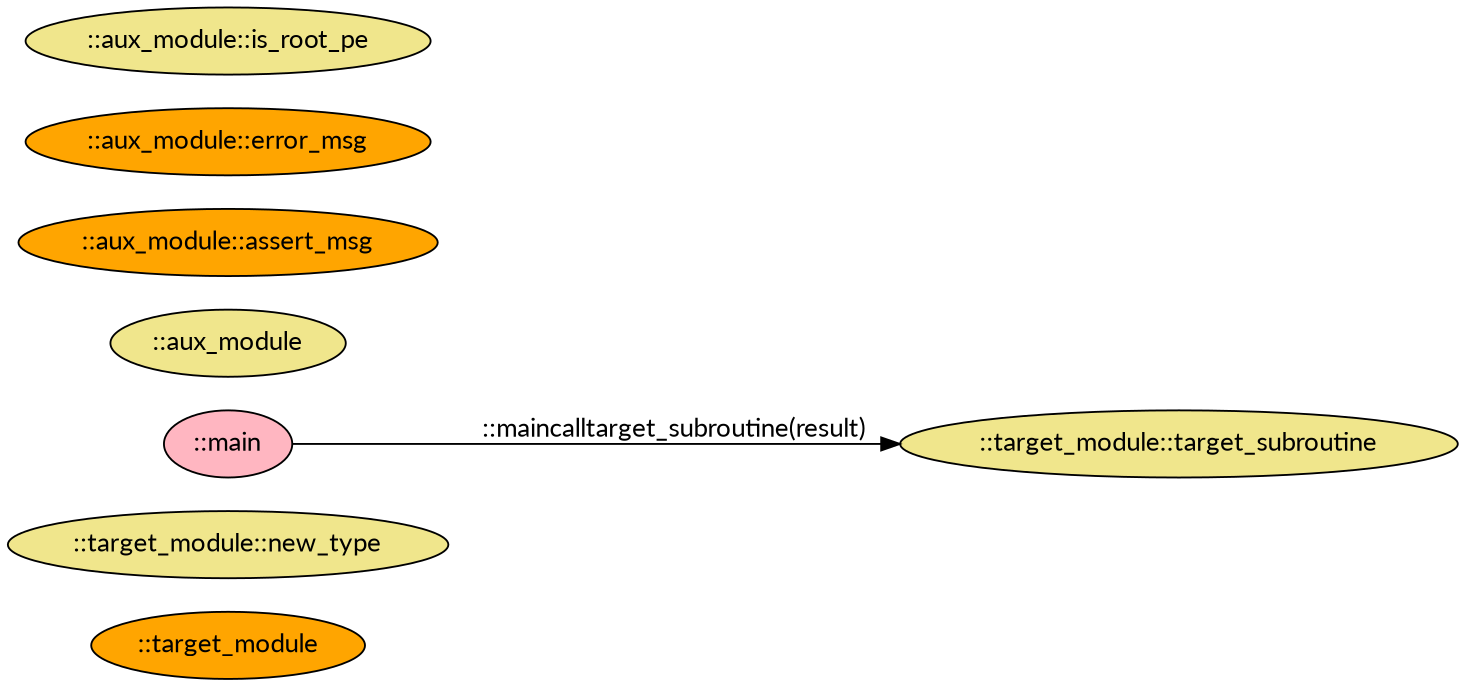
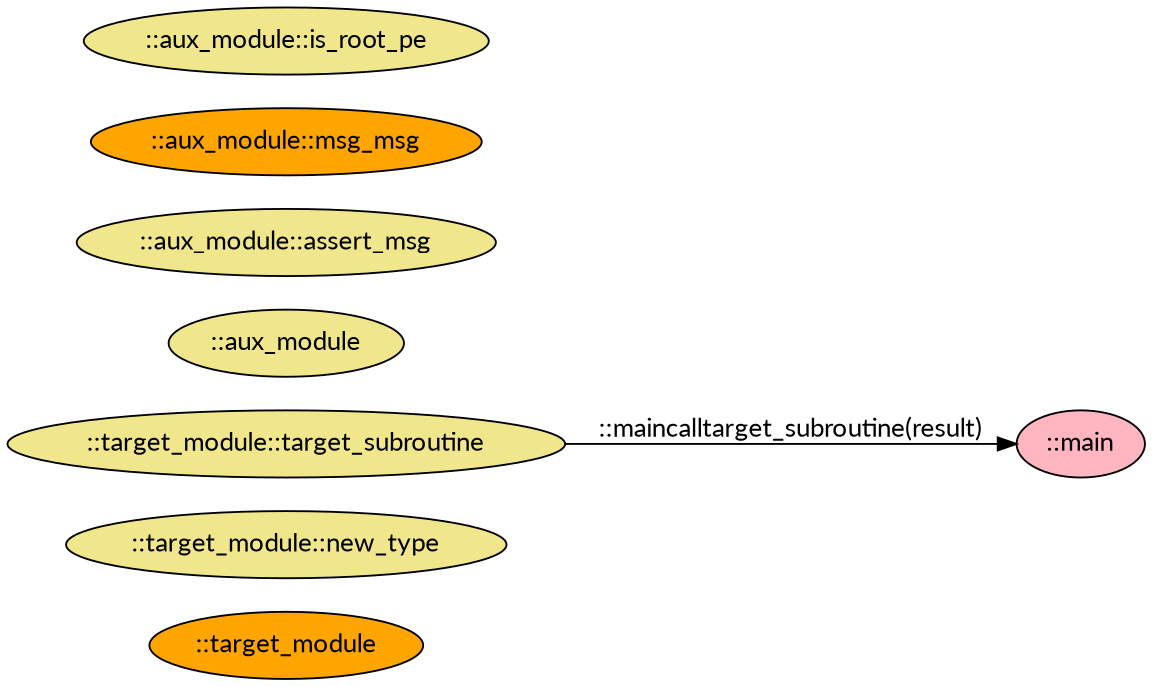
(228, 142) -> (286, 142)
(228, 242) -> (286, 242)
(587, 444) -> (781, 444)
